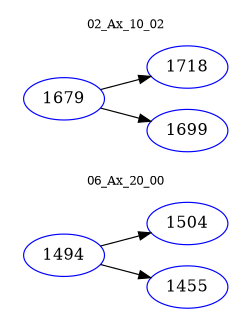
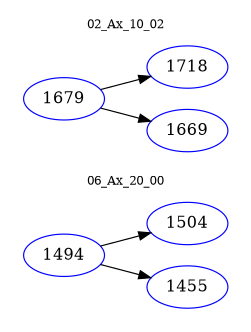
(187, 131) -> (187, 131)
